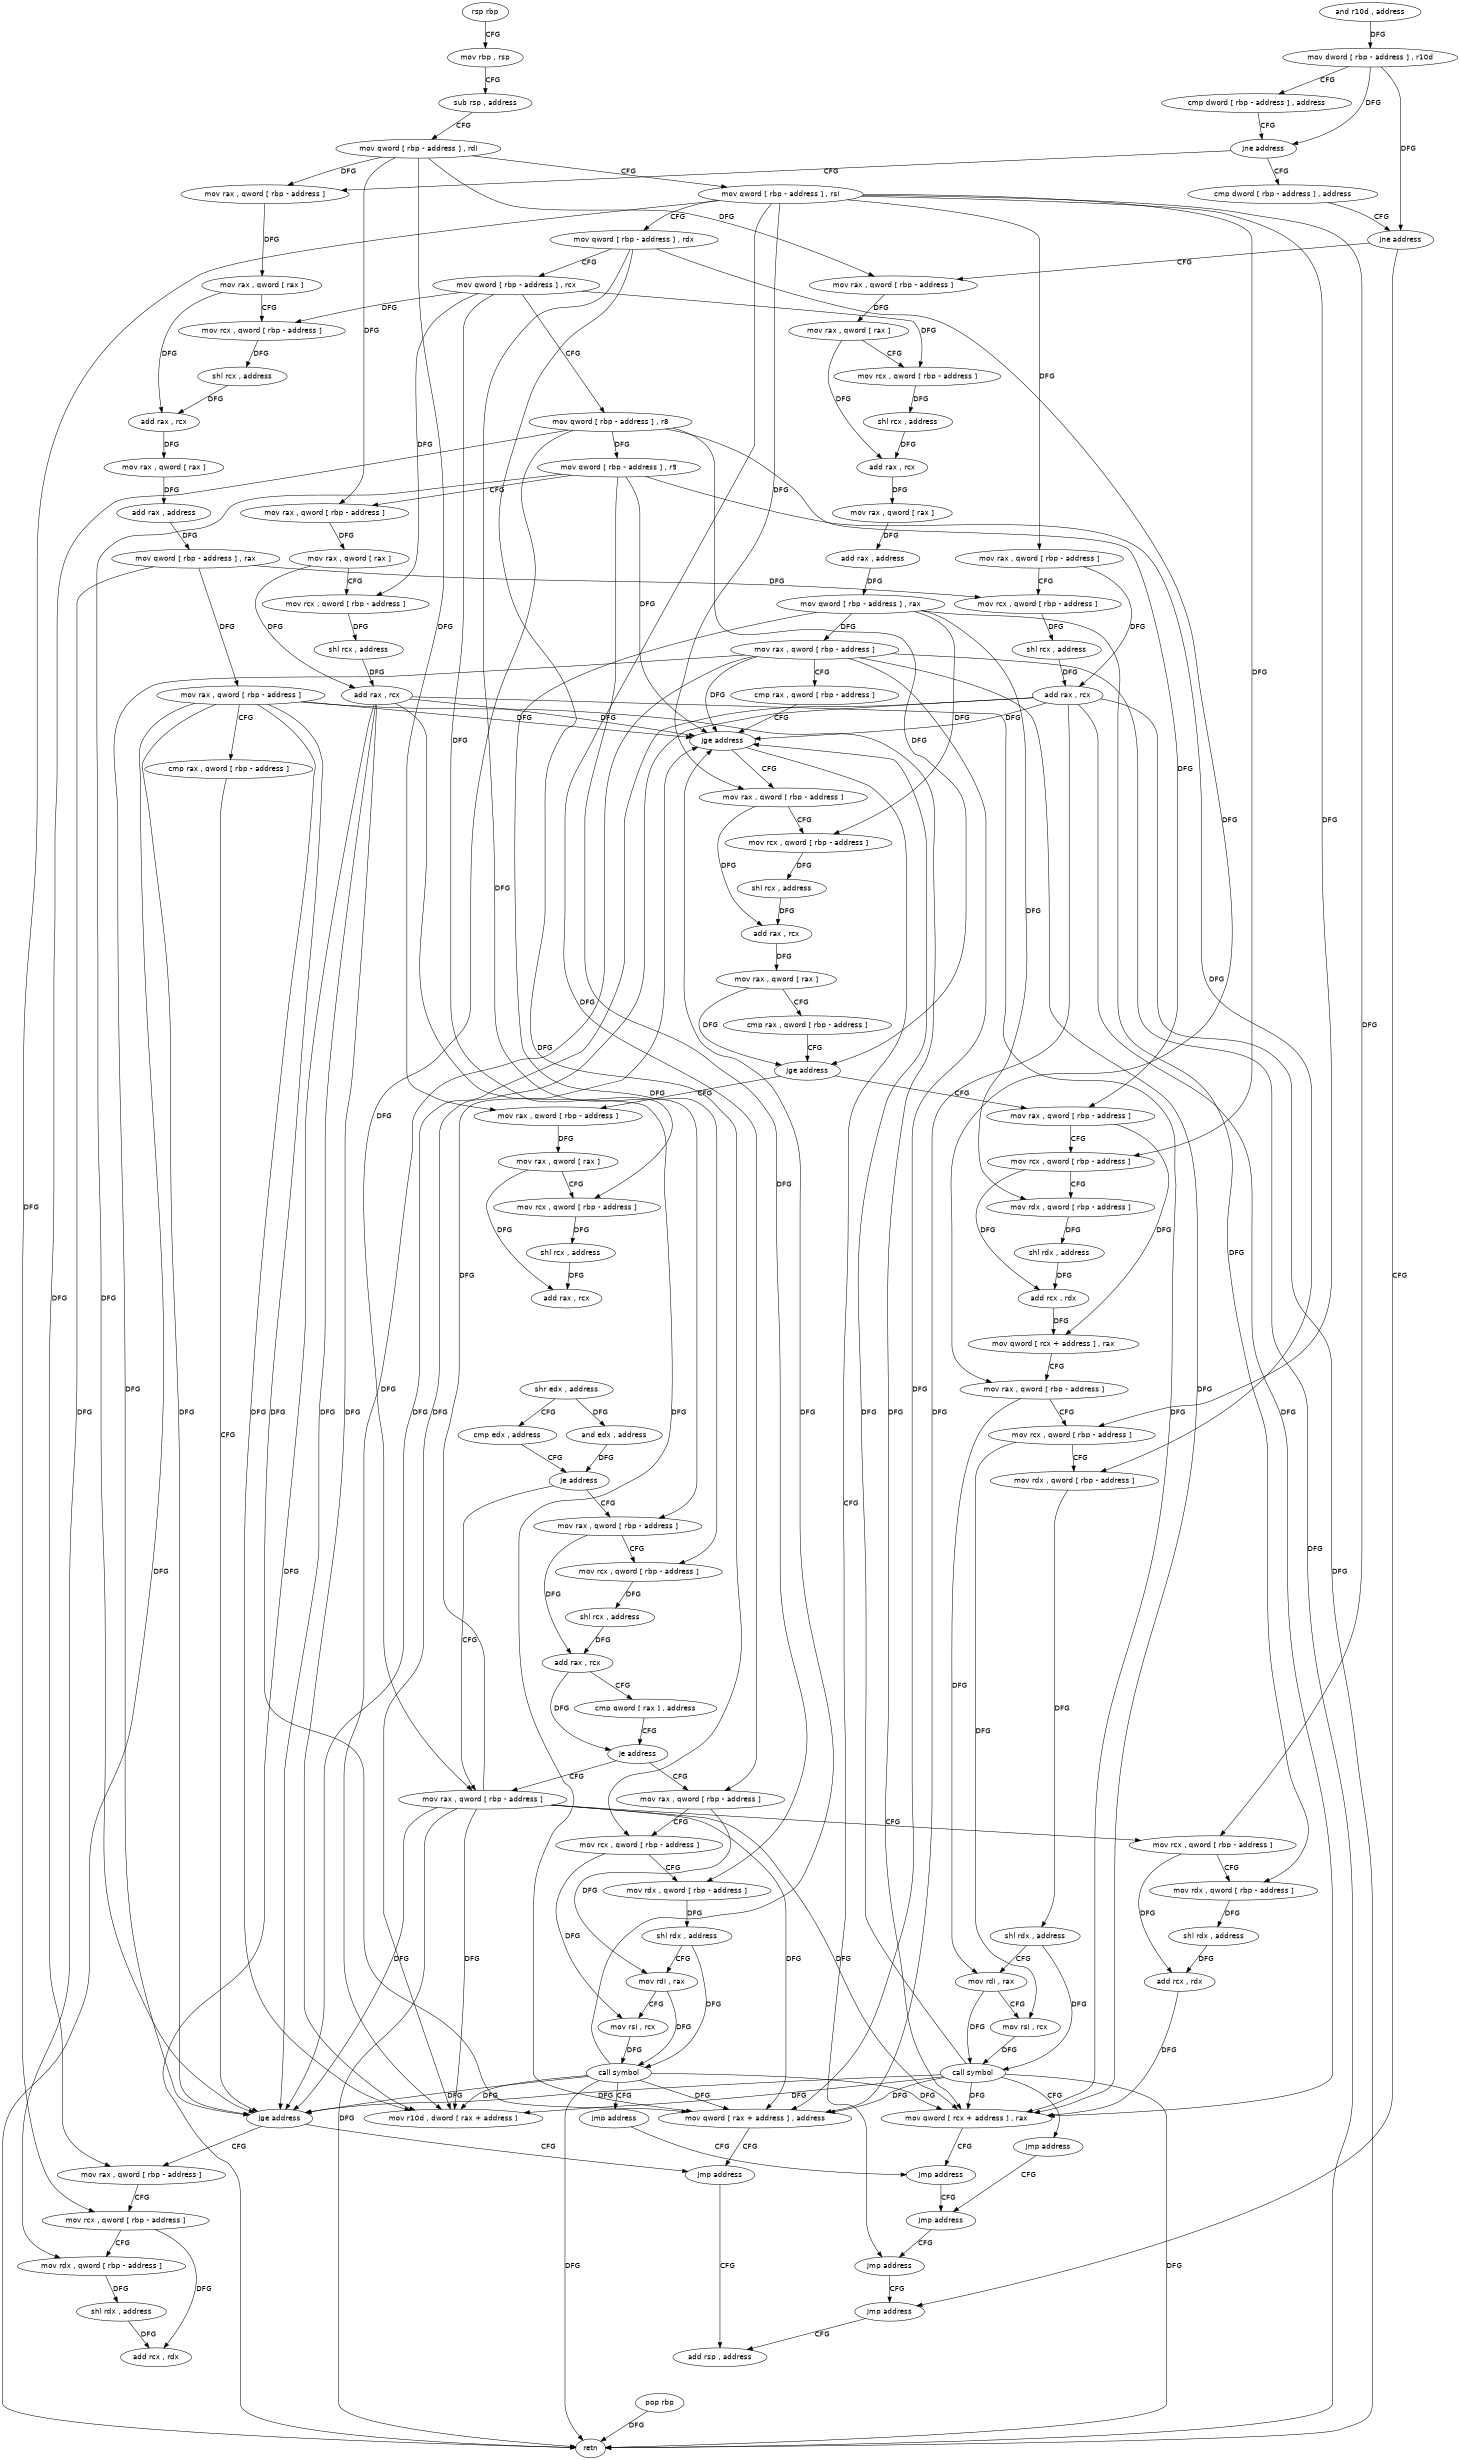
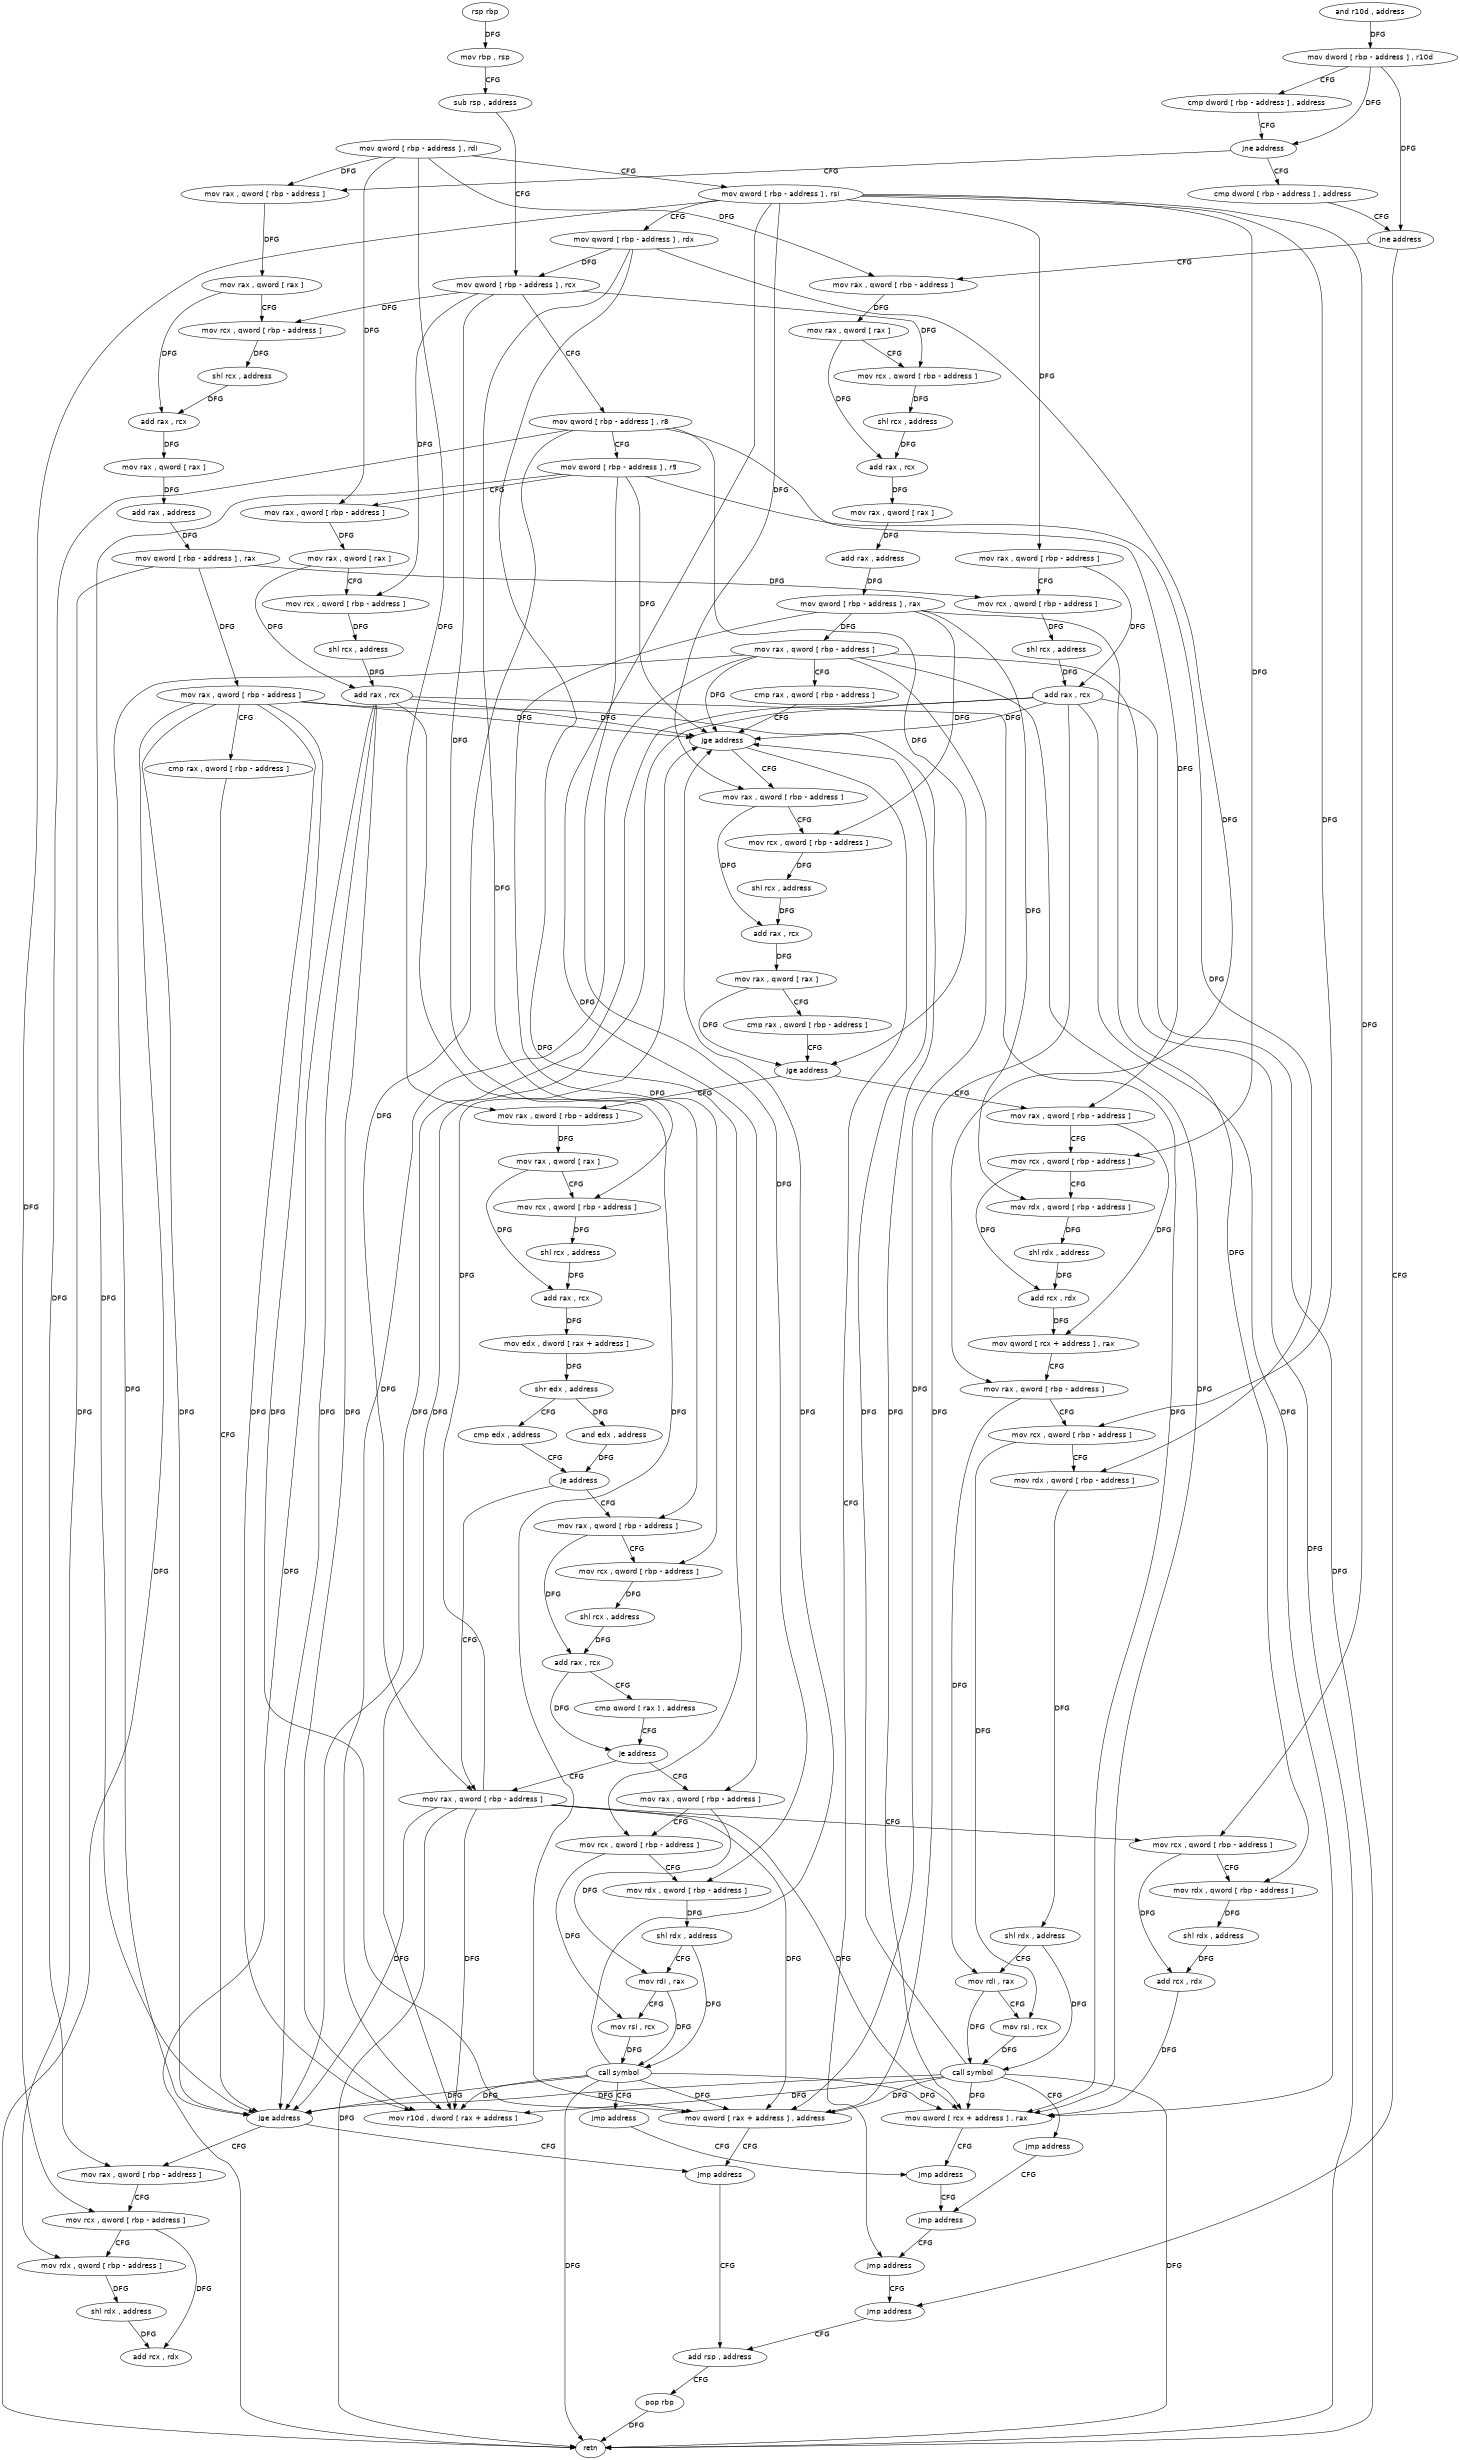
(493, 35) -> (493, 35)
(454, 124) -> (515, 188)
(589, 263) -> (589, 263)
(622, 445) -> (622, 445)
none -> (567, 1344)
none -> (692, 2379)
